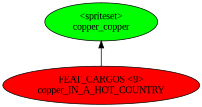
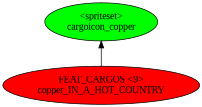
(101, 22) -> (101, 22)
